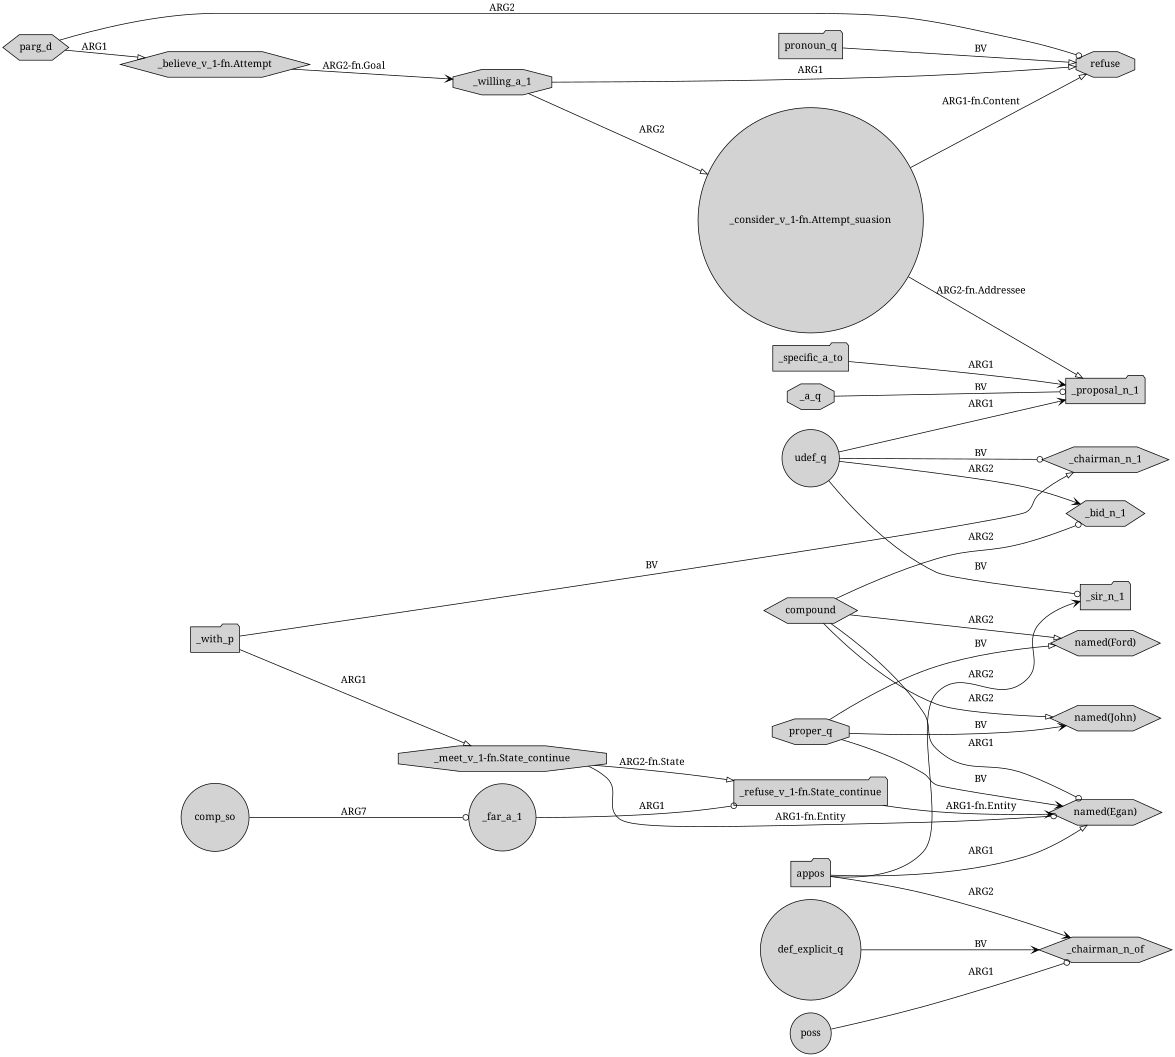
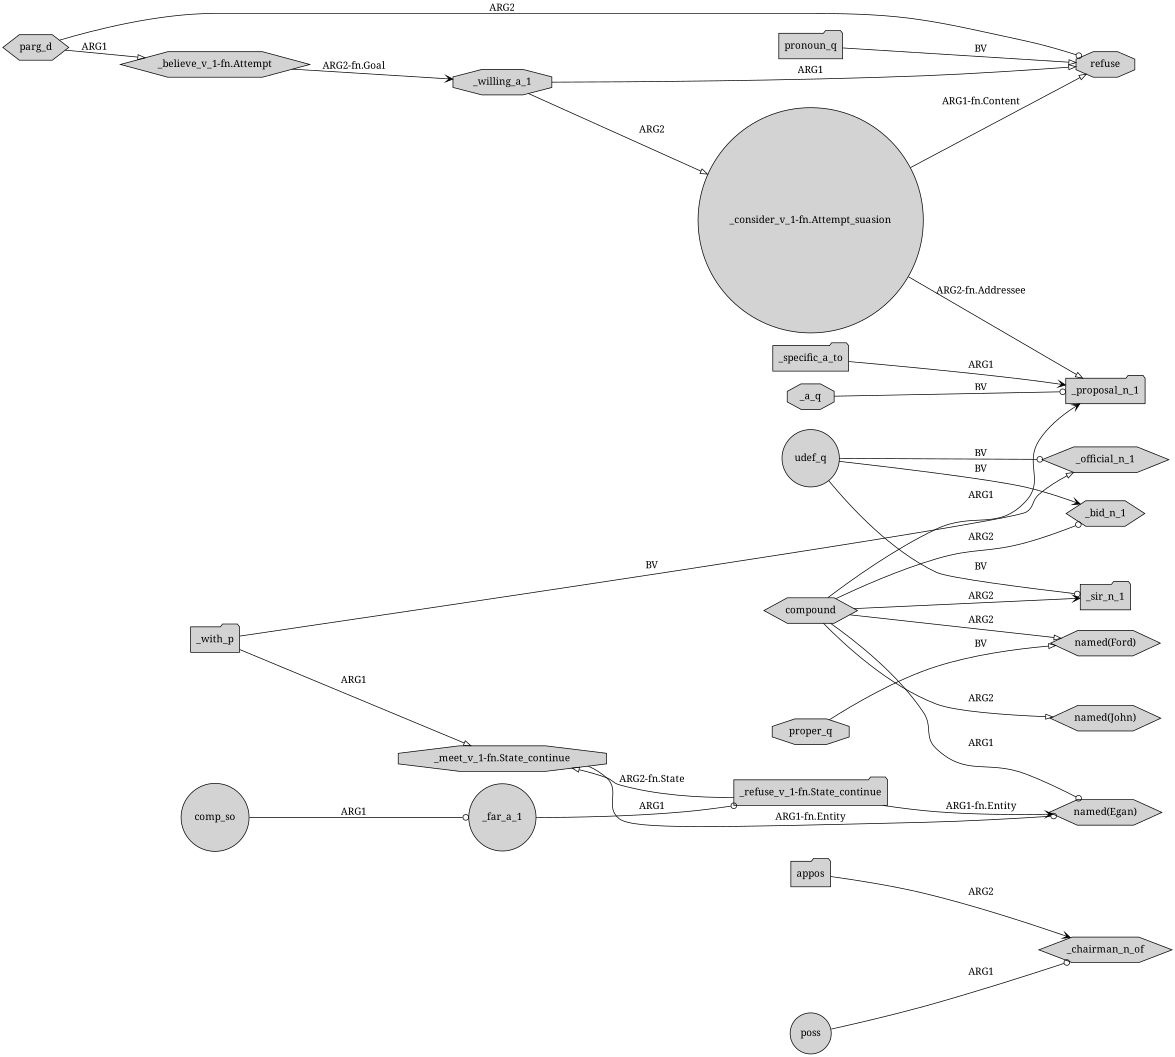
(949, 427) -> (1022, 505)
(1105, 460) -> (1105, 460)
(981, 469) -> (981, 469)
(929, 713) -> (964, 604)
(954, 734) -> none
(661, 771) -> (655, 792)
(944, 787) -> none
(354, 812) -> (354, 812)
(960, 870) -> none
(811, 950) -> none
